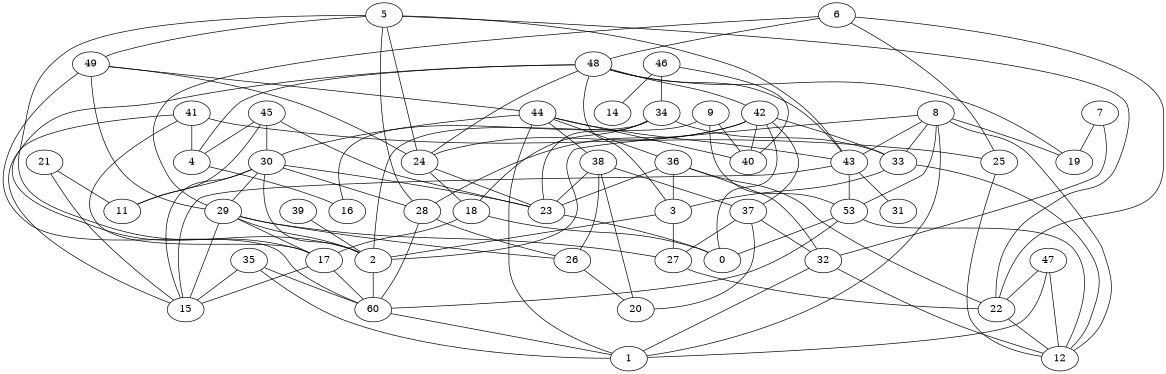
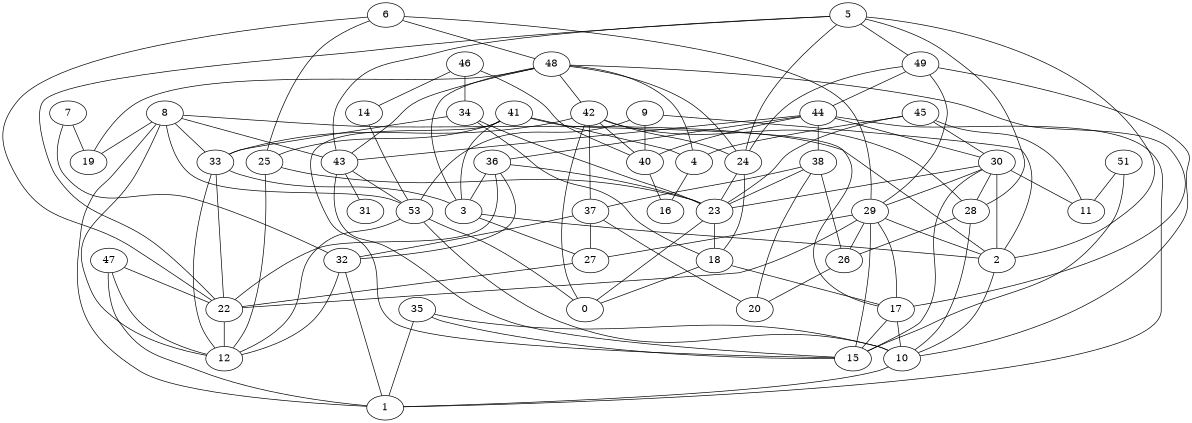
(452, 126) -> (653, 181)
none -> (465, 157)
(45, 162) -> (1124, 162)
none -> (387, 163)
none -> (492, 181)
(298, 211) -> none
none -> (715, 232)
none -> (220, 236)
none -> (540, 287)
(373, 310) -> (902, 359)
